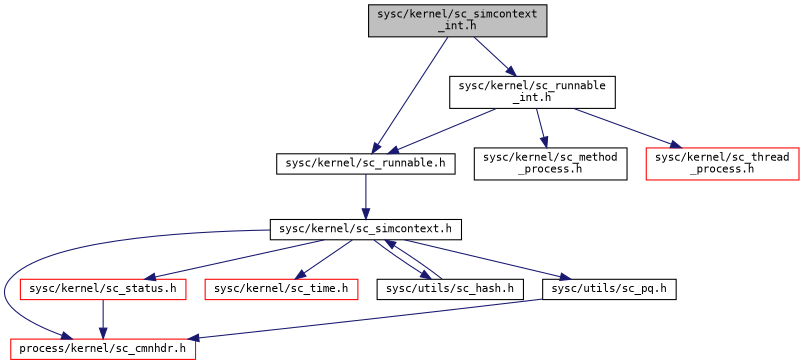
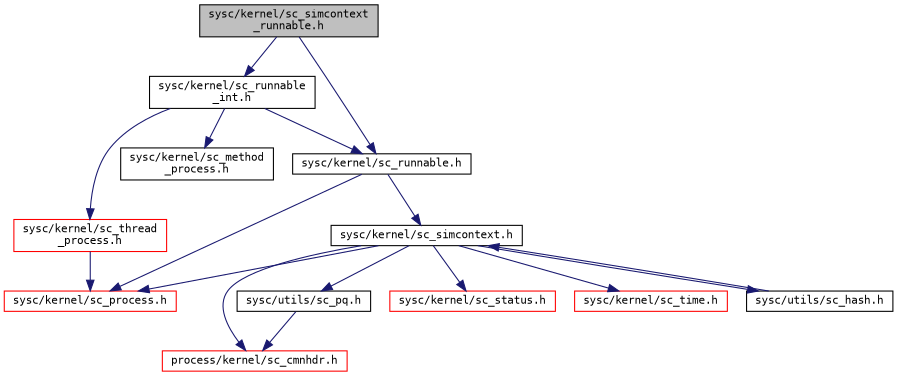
(458, 21) -> (289, 21)
none -> (90, 301)
(103, 314) -> none
